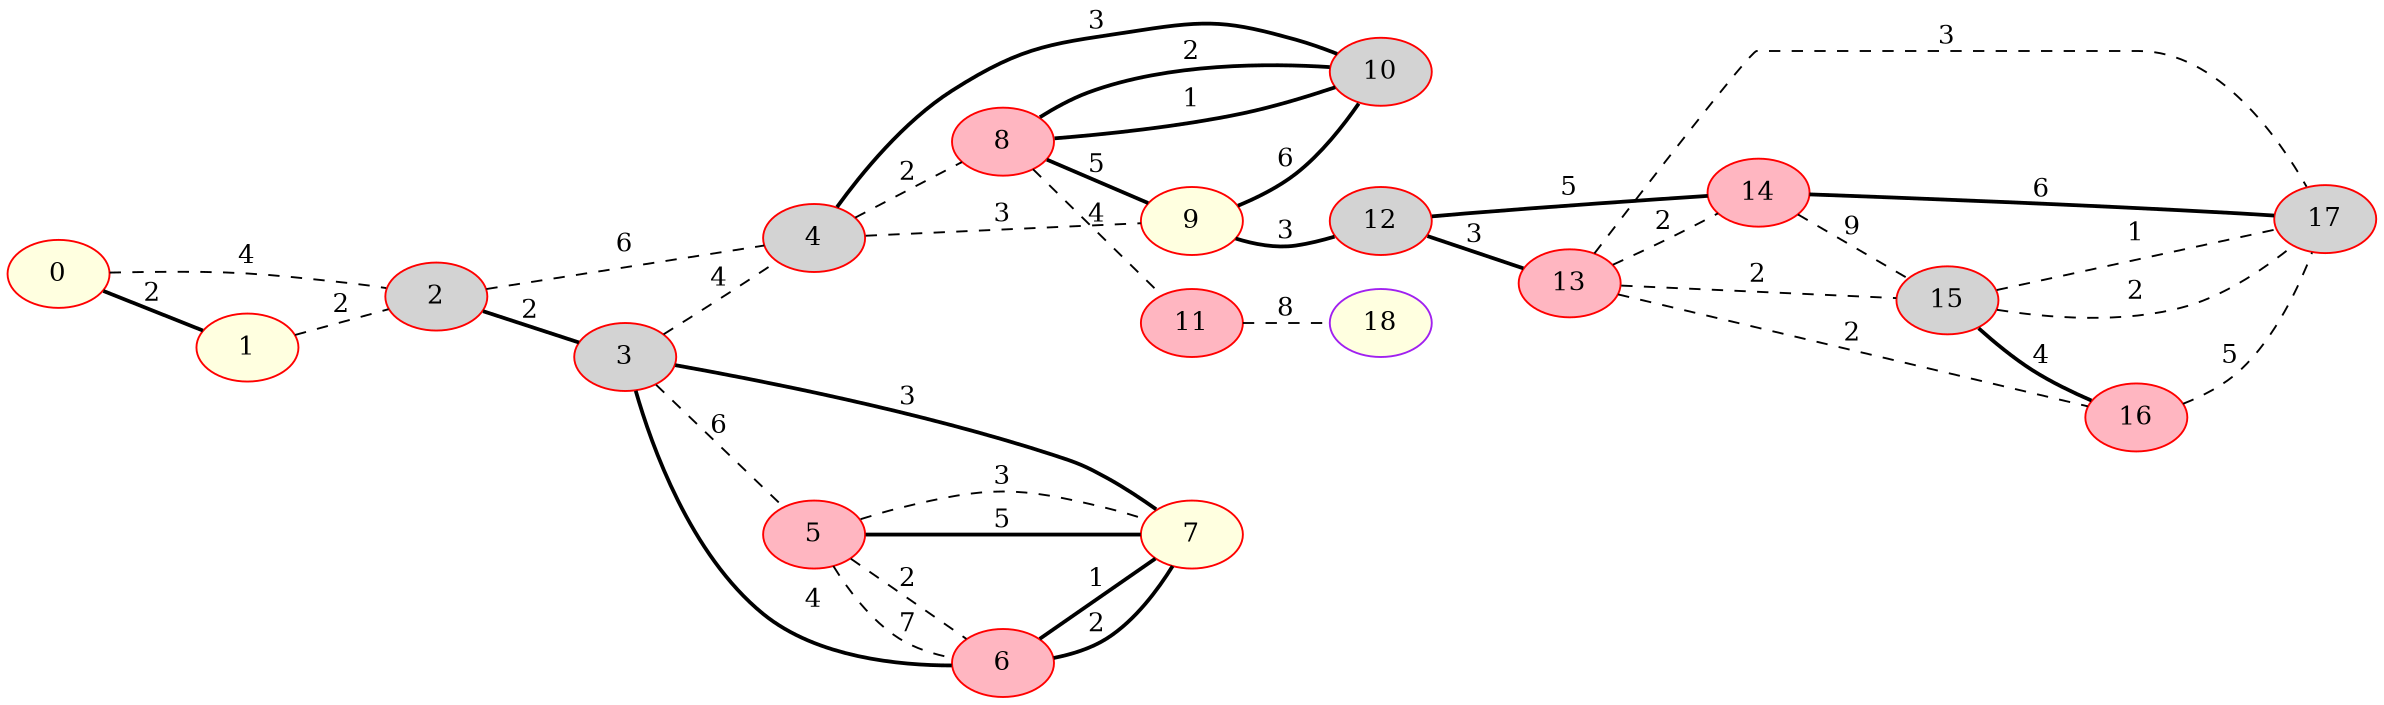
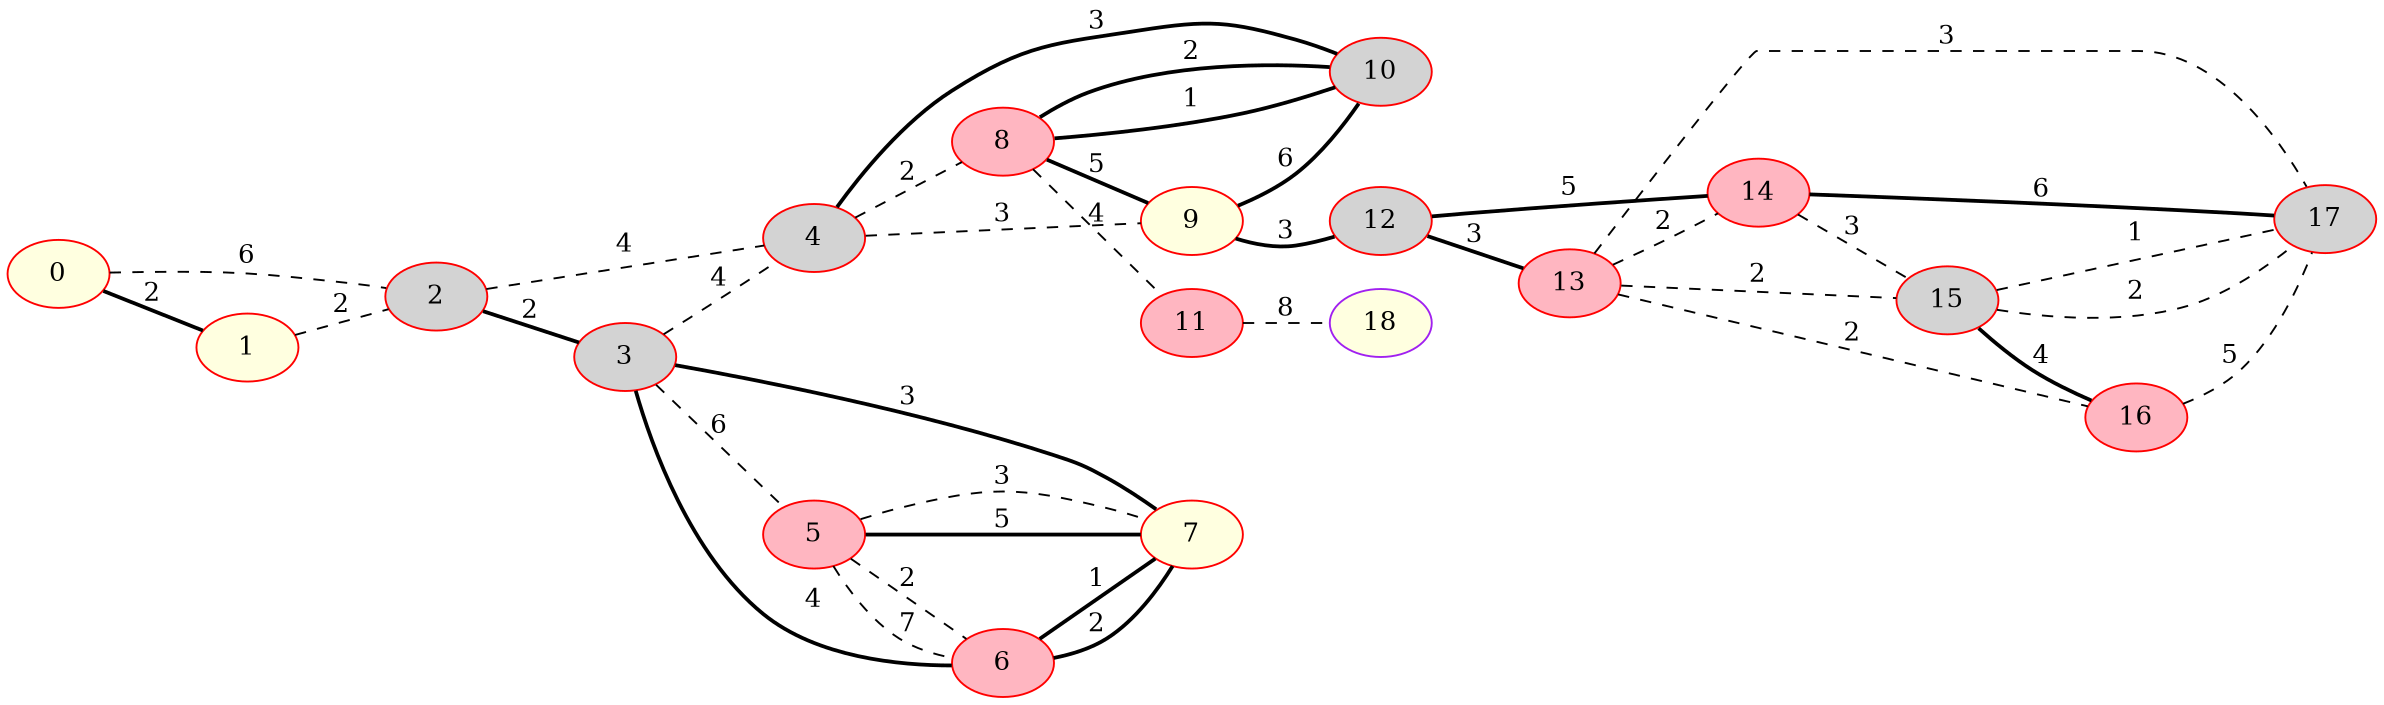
(1853, 228) -> (1853, 228)
(625, 245) -> (625, 245)
(247, 256) -> (247, 256)
